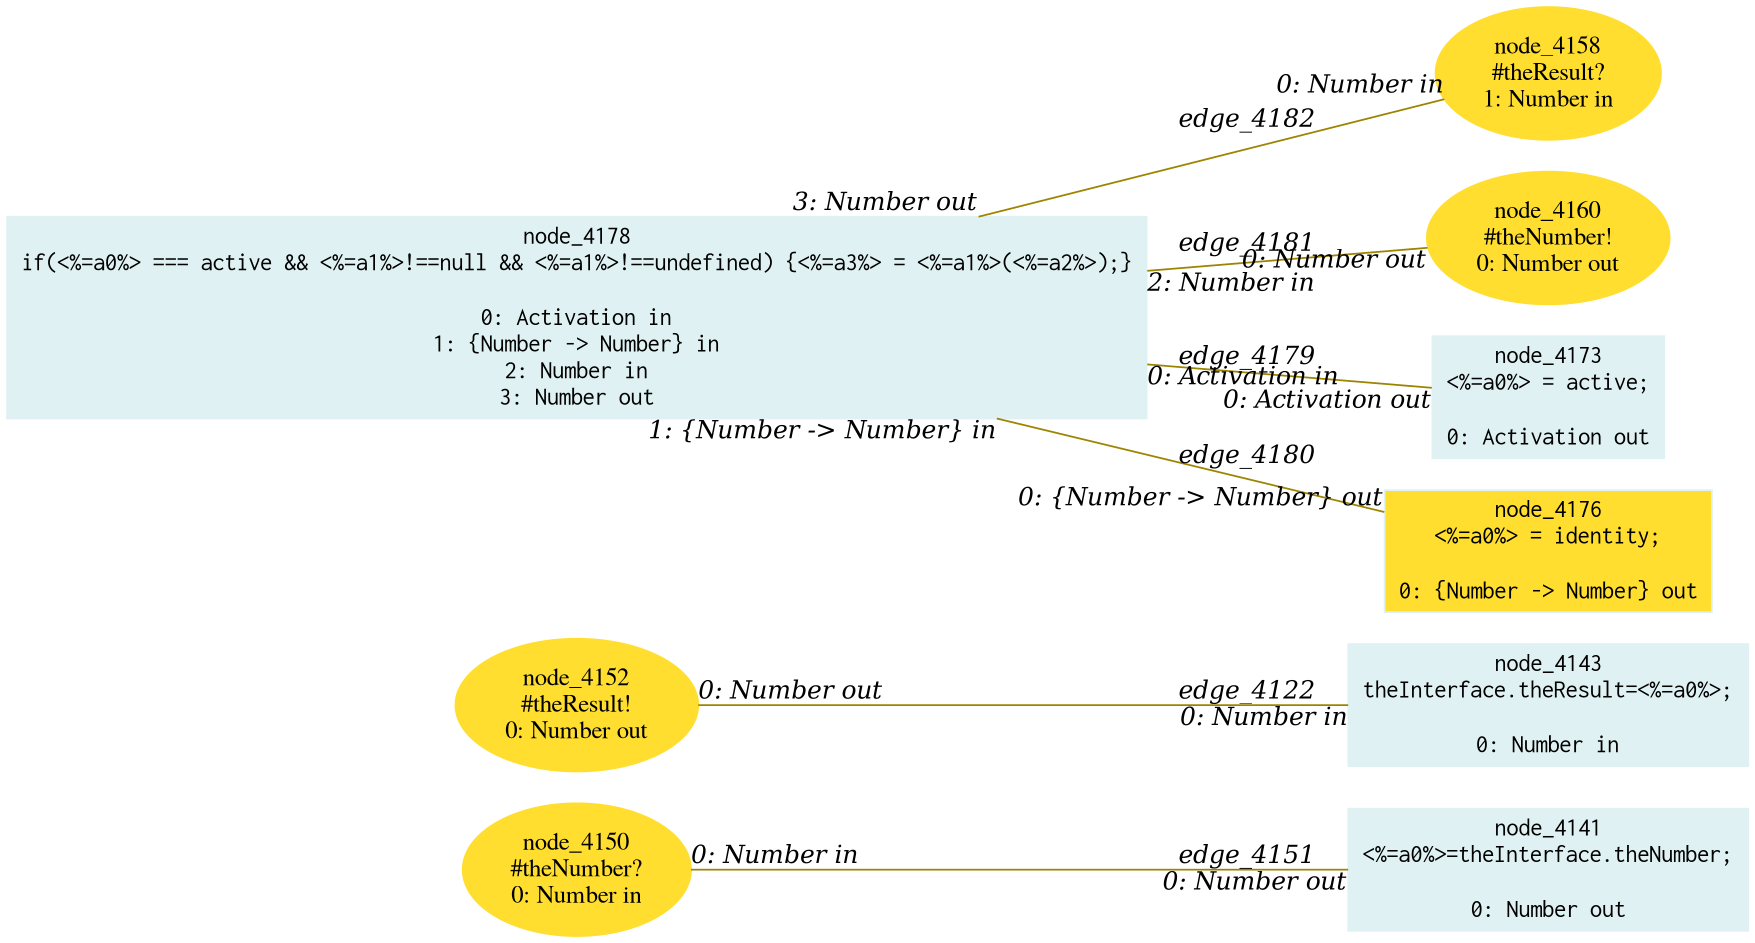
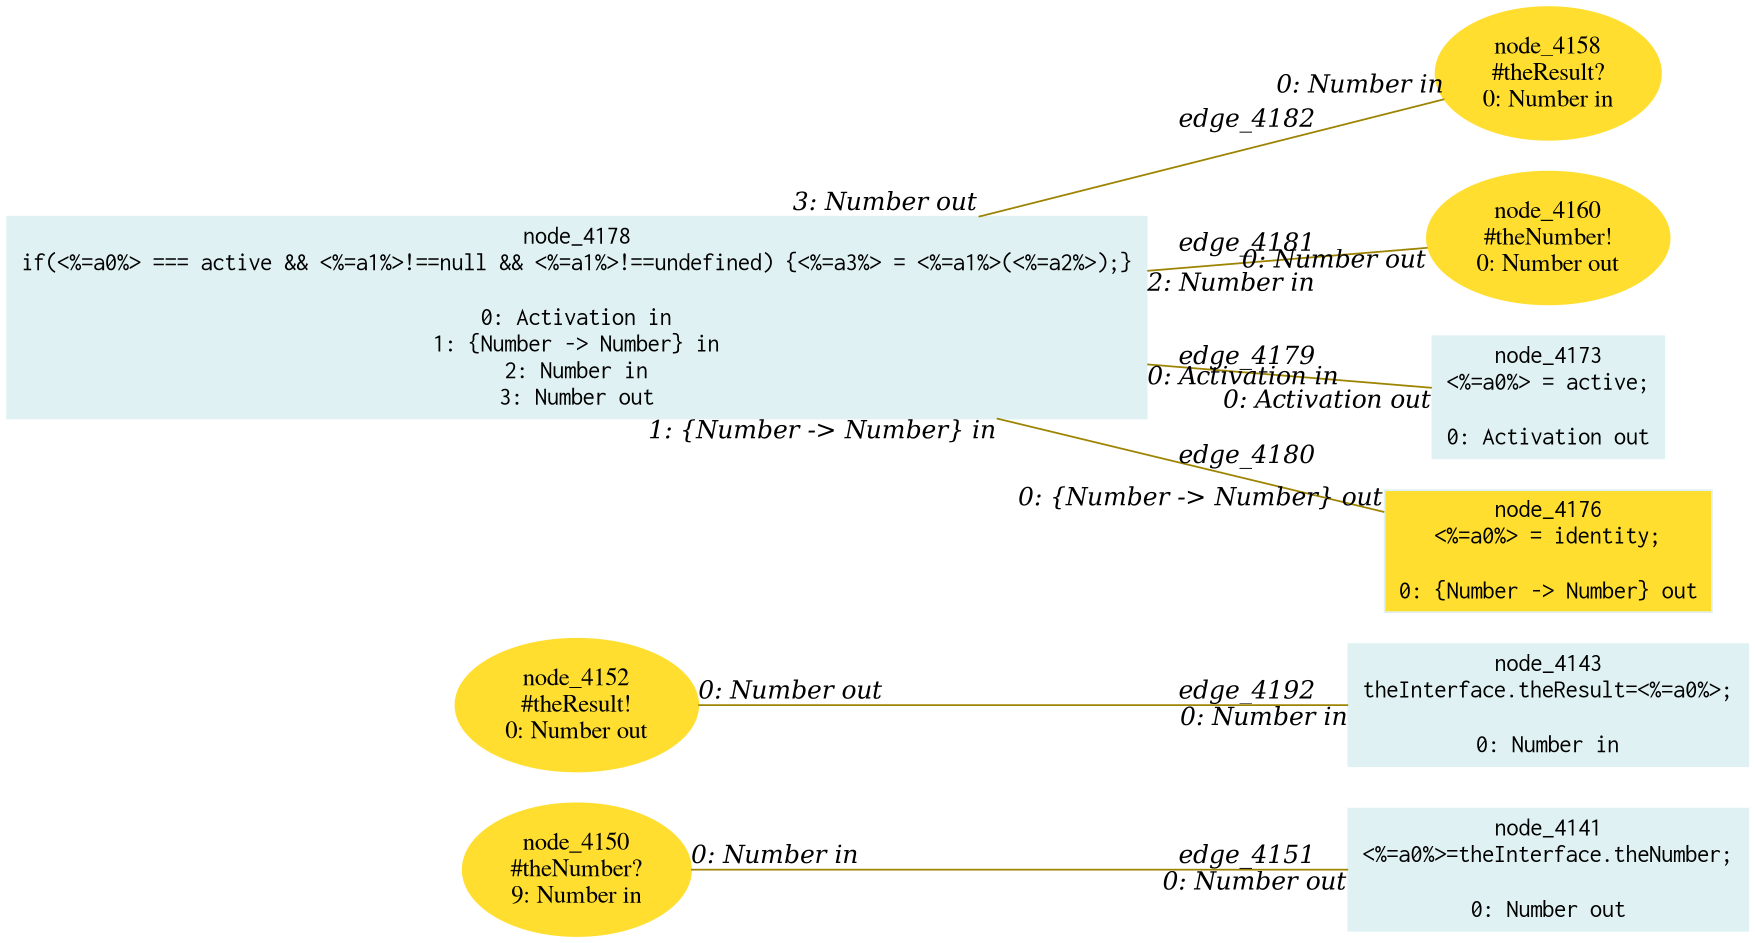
(1548, 73) -> (1548, 73)
(1247, 692) -> (1247, 692)
(577, 870) -> (577, 870)
